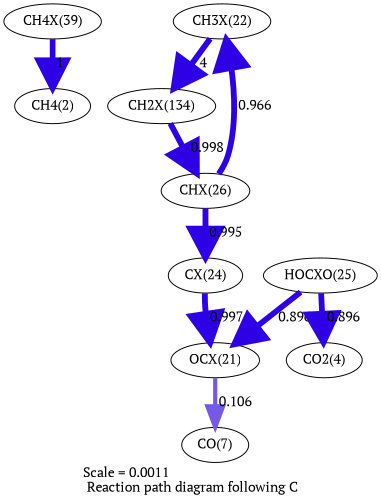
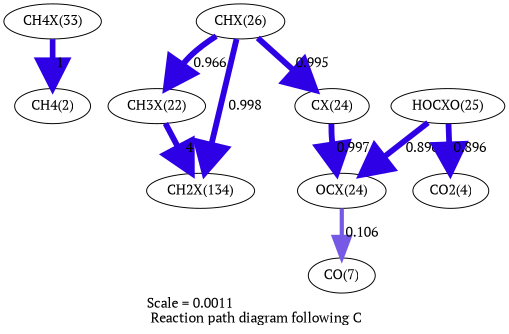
(53, 21) -> (53, 21)
(177, 136) -> (224, 92)
(215, 360) -> (342, 191)
